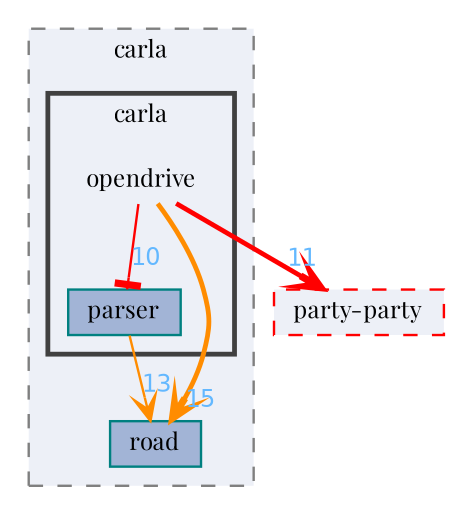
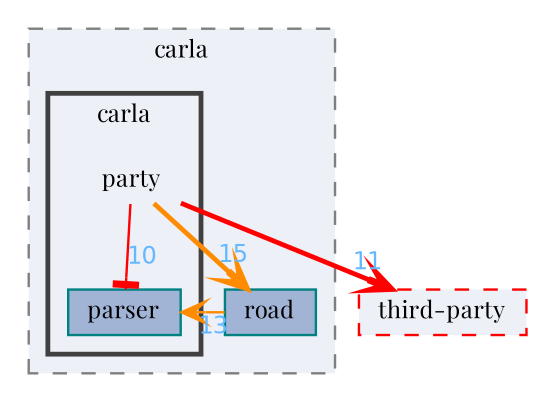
(141, 181) -> (132, 181)
(359, 312) -> (443, 312)
(138, 370) -> (216, 312)
